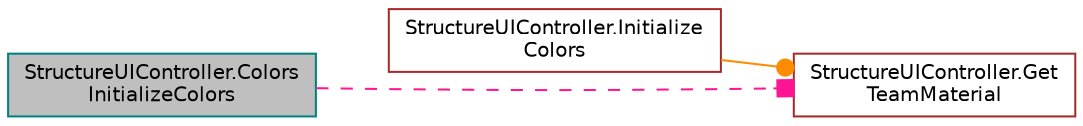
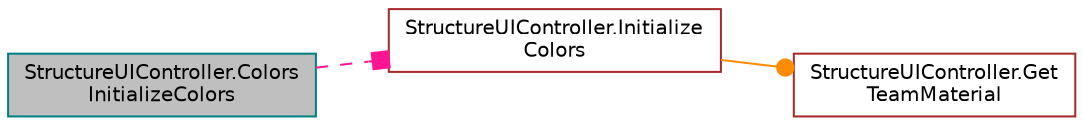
(545, 90) -> (342, 65)
